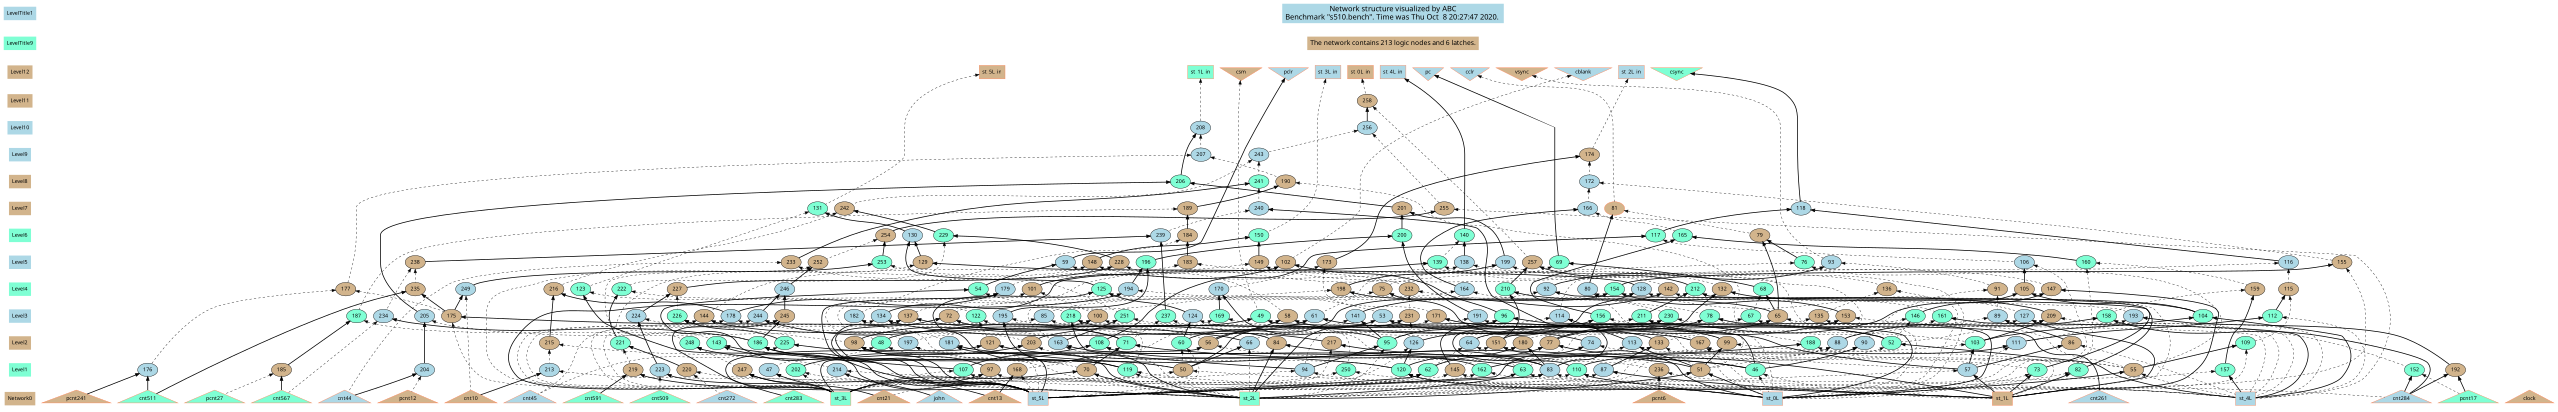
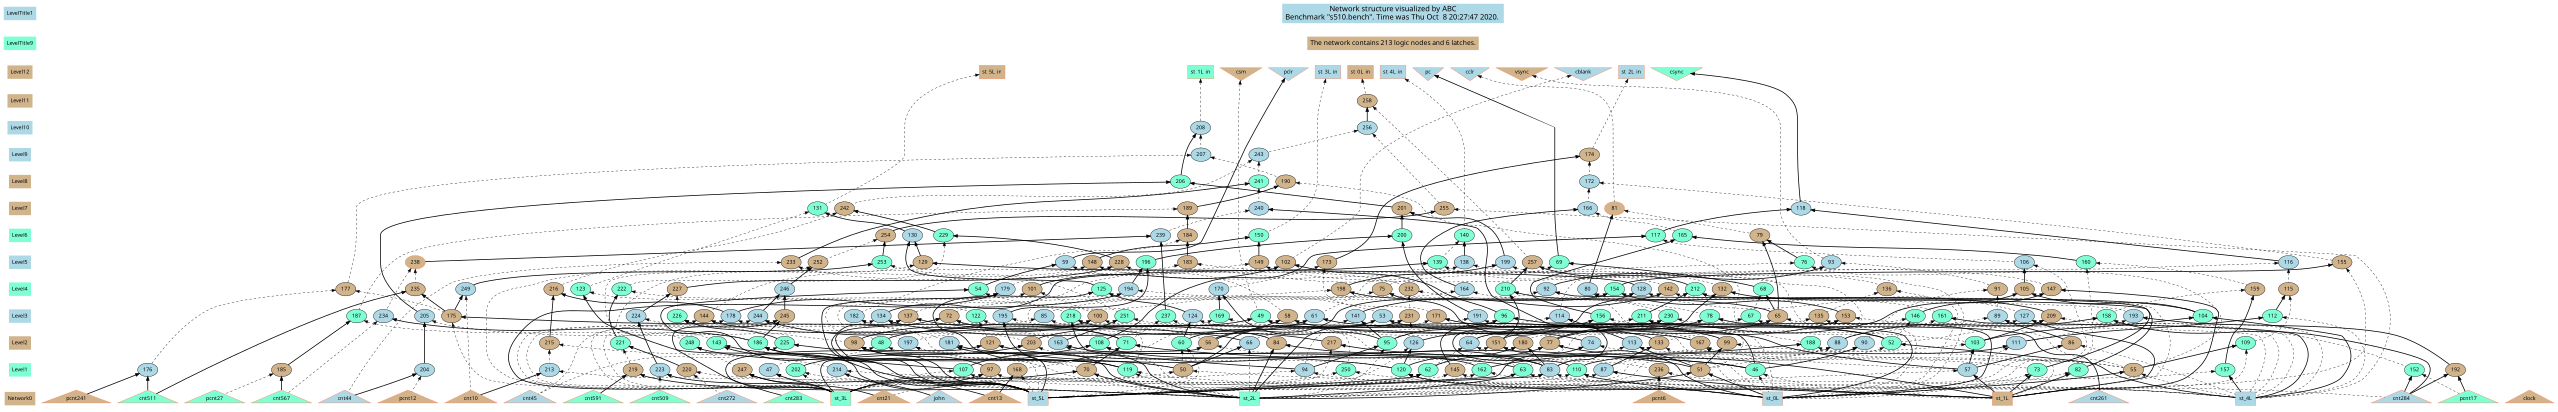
(1463, 143) -> (1463, 143)
(415, 262) -> (415, 262)
